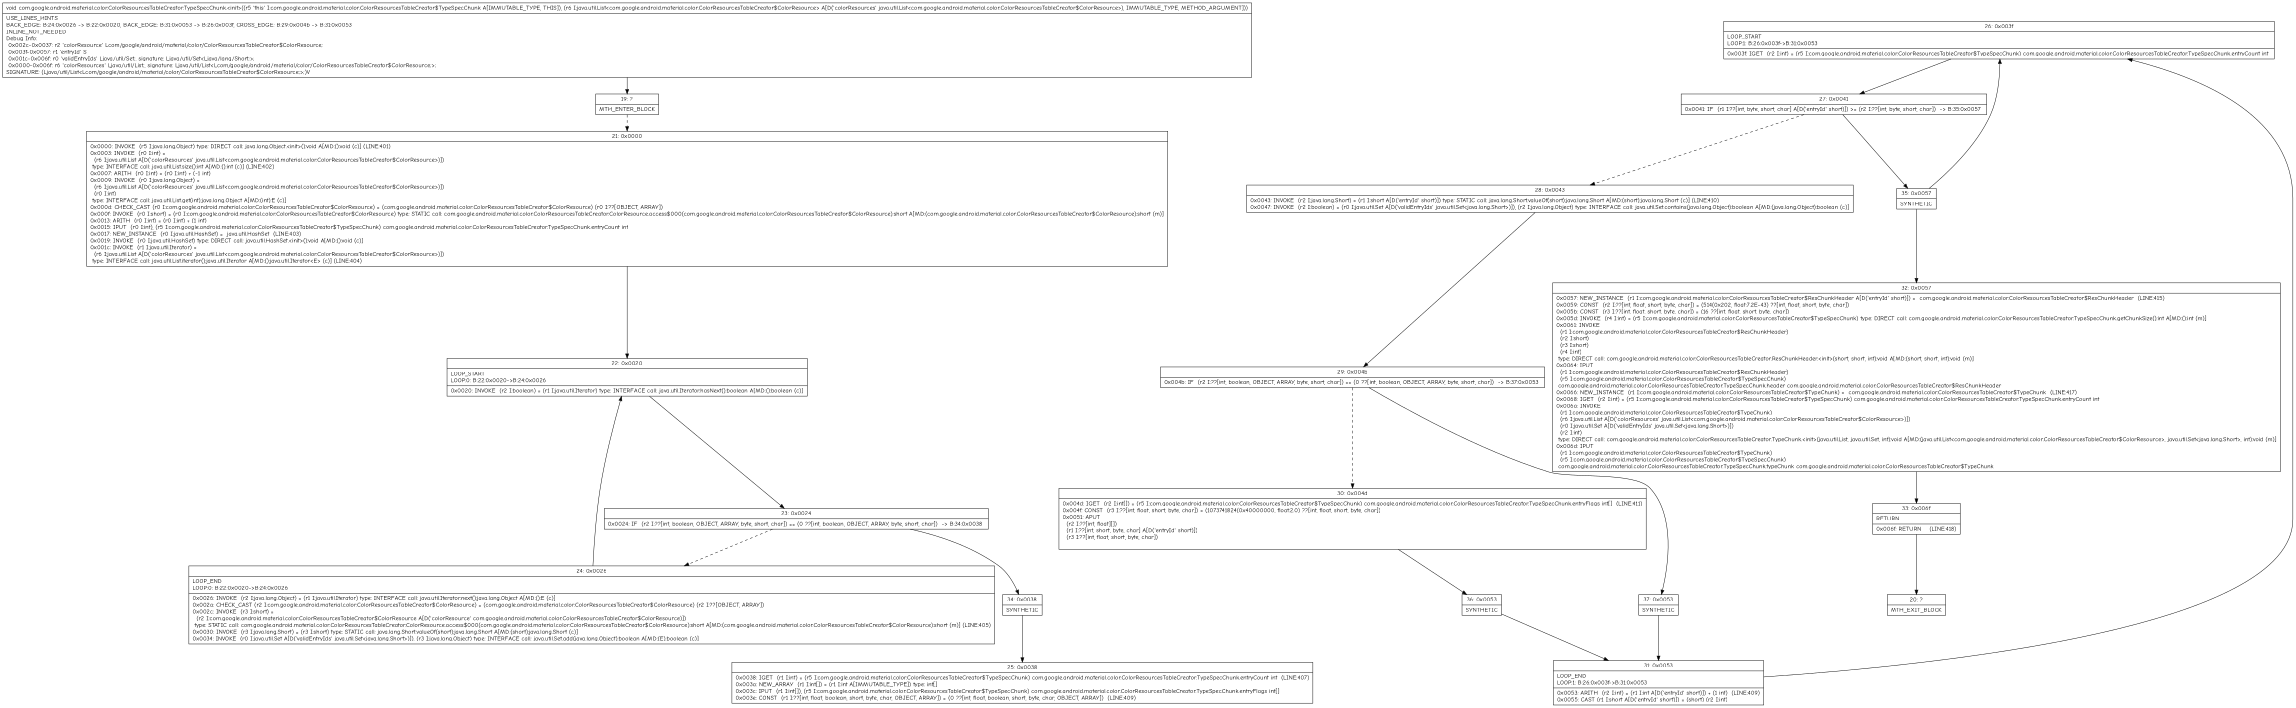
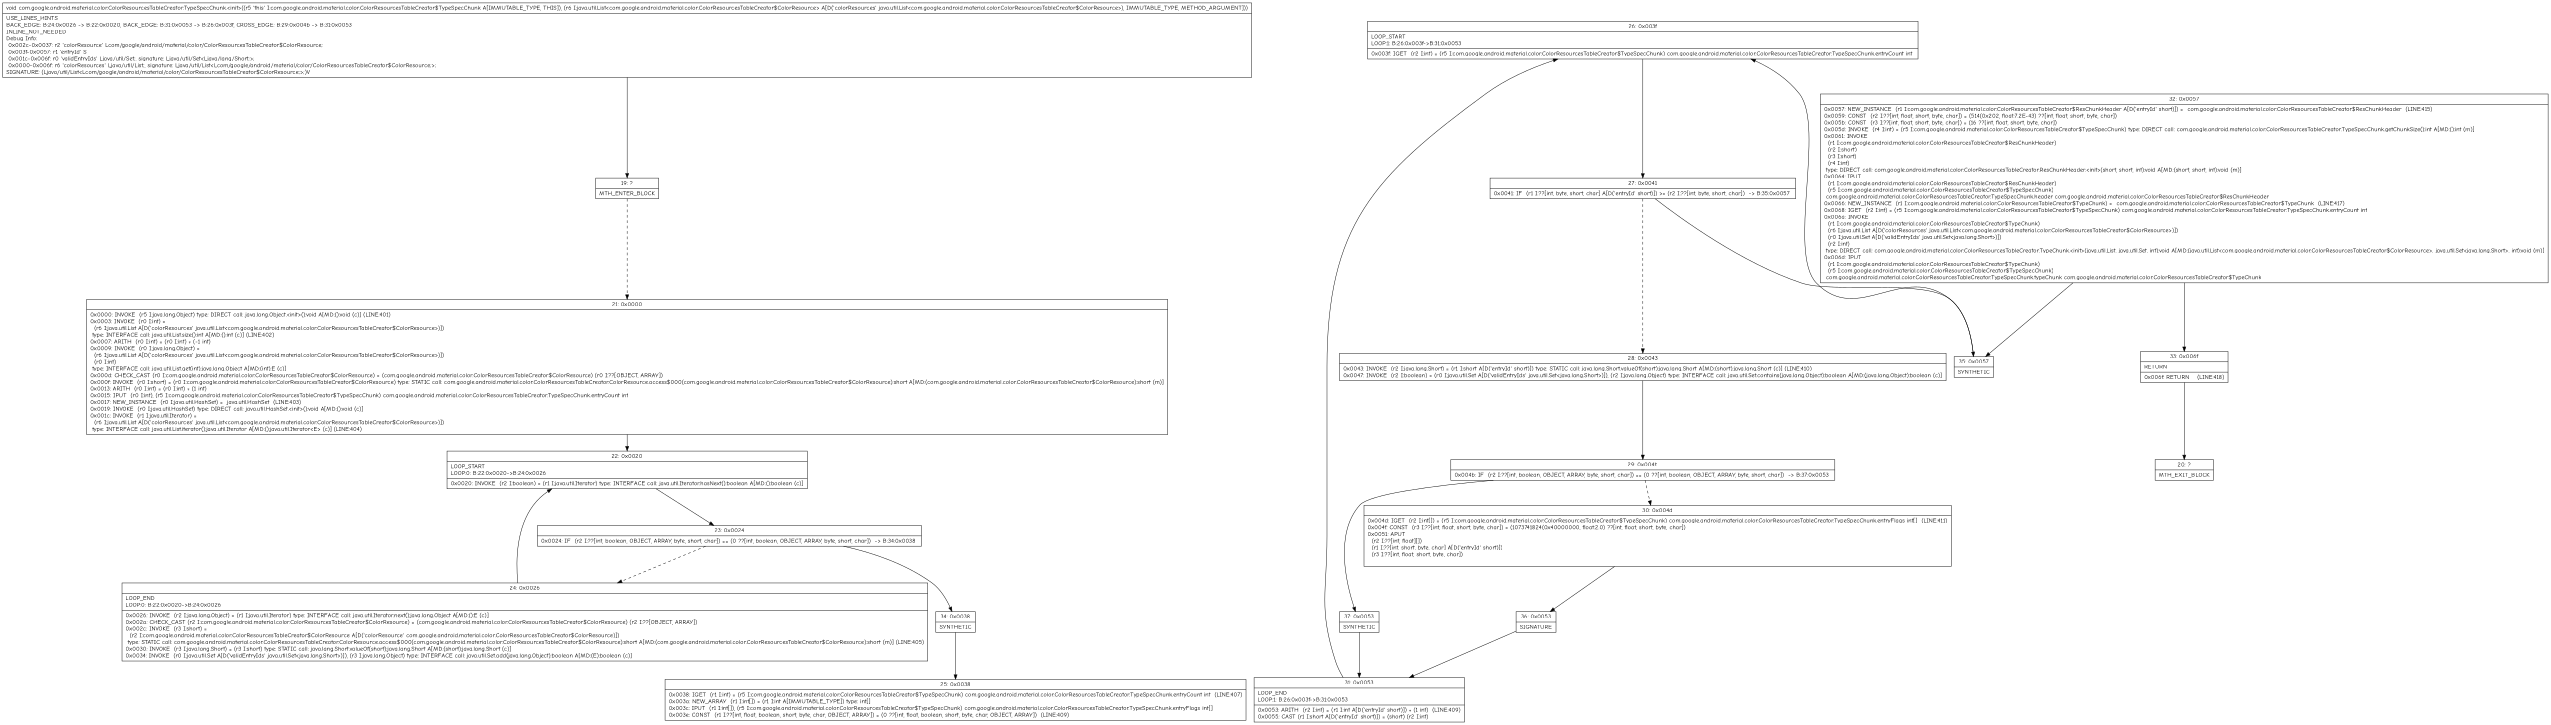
(1916, 244) -> (2031, 318)
(1482, 610) -> (1536, 627)
